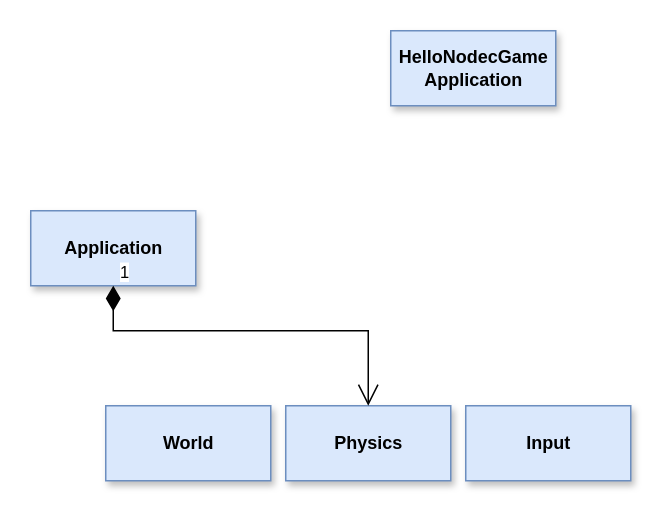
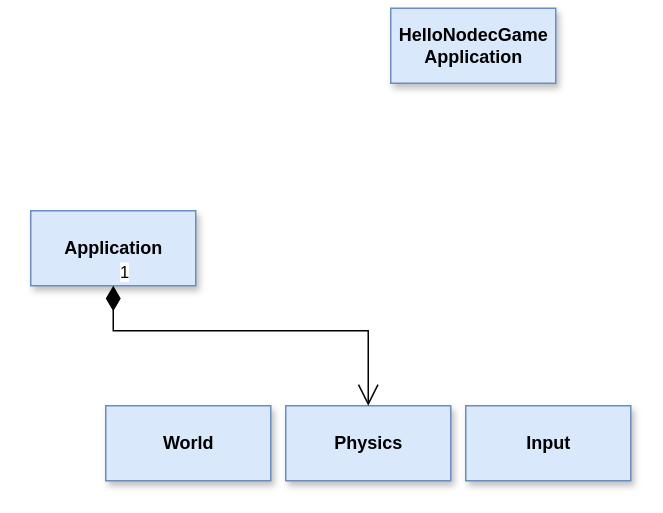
(473, 68) -> (473, 46)
